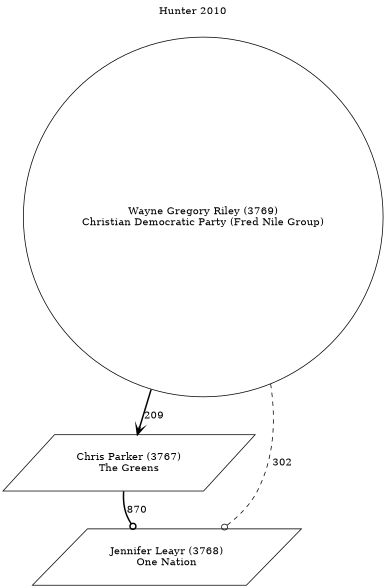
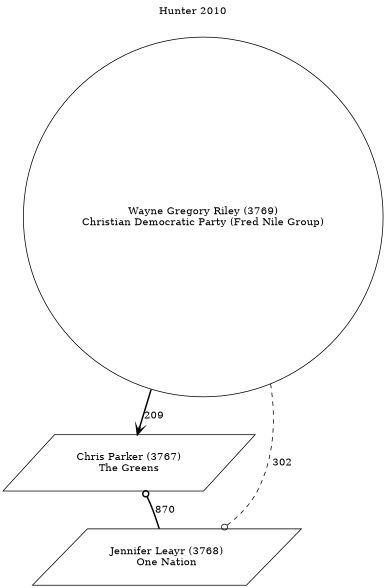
(125, 508) -> (154, 512)
